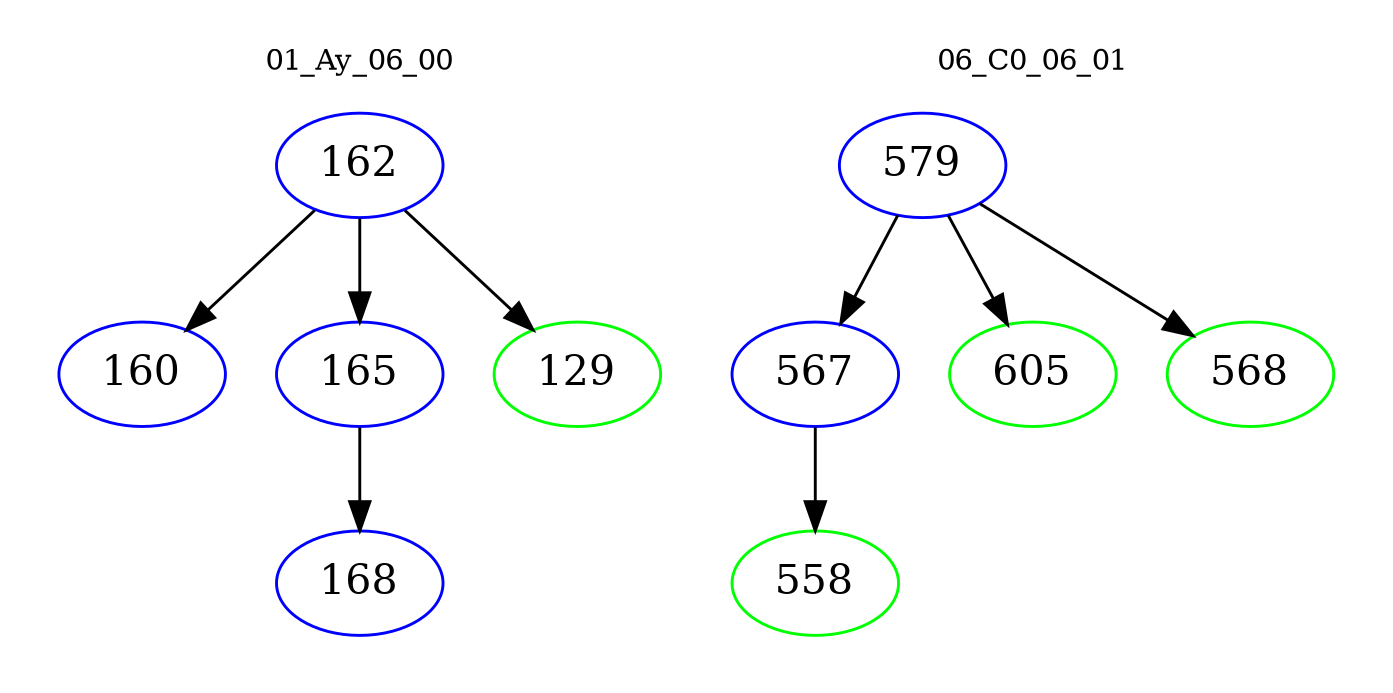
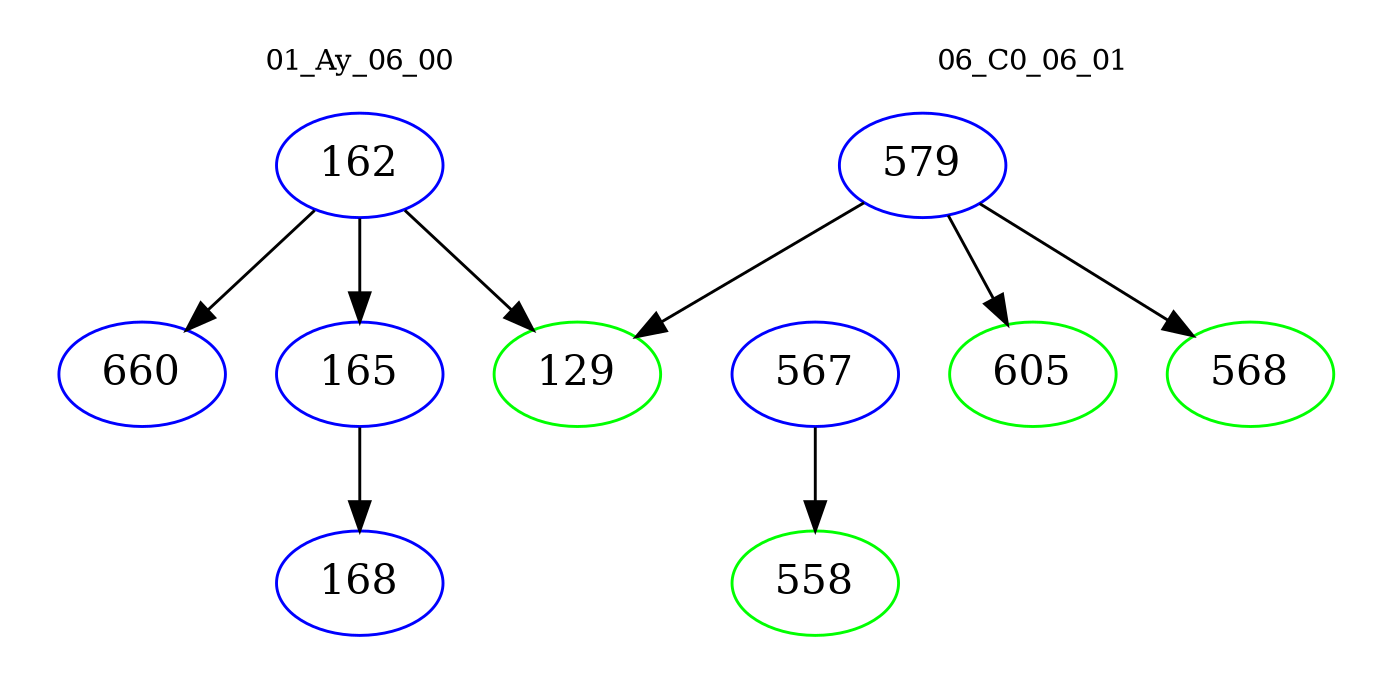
(876, 256) -> (763, 262)
(142, 374) -> (142, 374)
